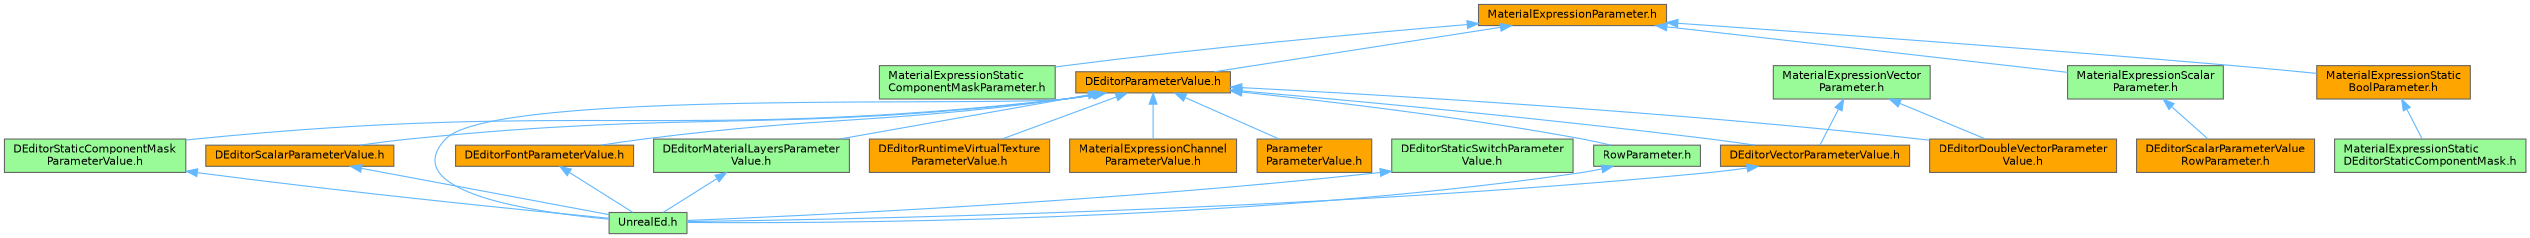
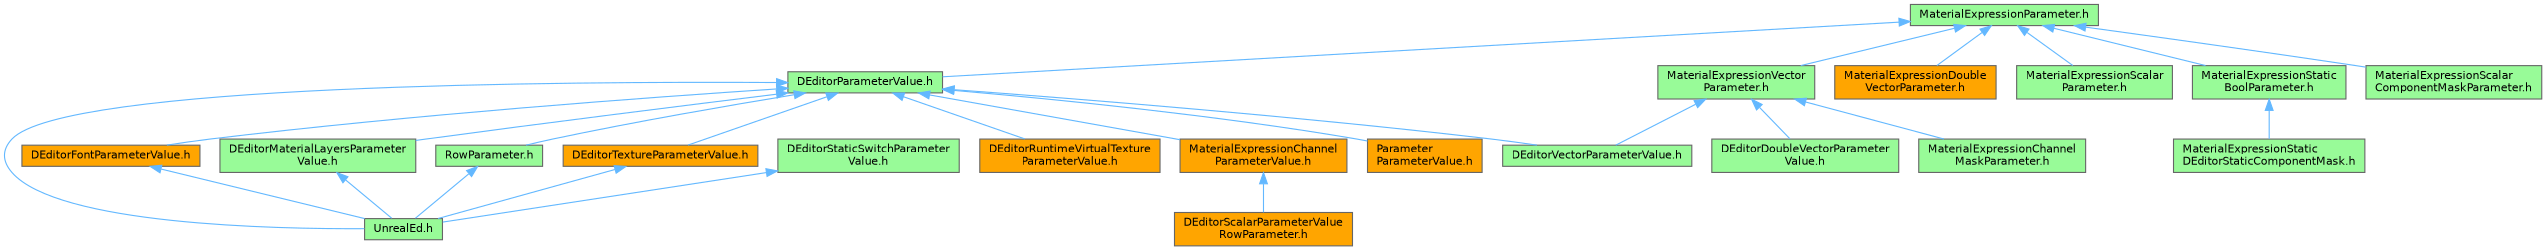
(1573, 15) -> (2004, 15)
none -> (1878, 47)
(967, 82) -> (2454, 82)
(1153, 82) -> (865, 82)
none -> (1915, 82)
(2394, 82) -> (2269, 82)
(1586, 109) -> none
(2190, 123) -> (1263, 198)
(95, 156) -> none
(300, 156) -> (661, 156)
(1815, 156) -> (1597, 156)
none -> (2002, 156)
(2023, 156) -> (1805, 156)
(1218, 206) -> none
